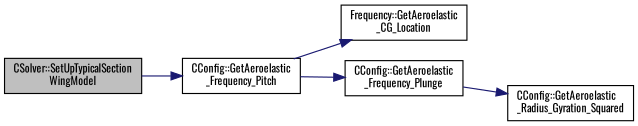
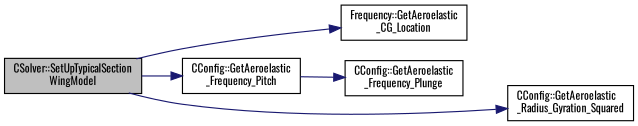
(317, 51) -> (232, 41)
(480, 90) -> (312, 114)
